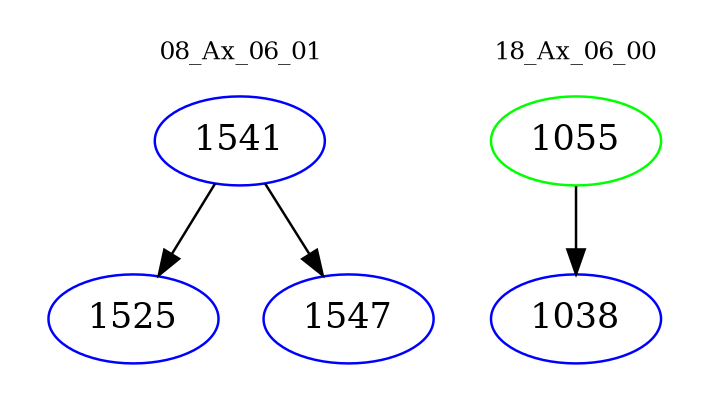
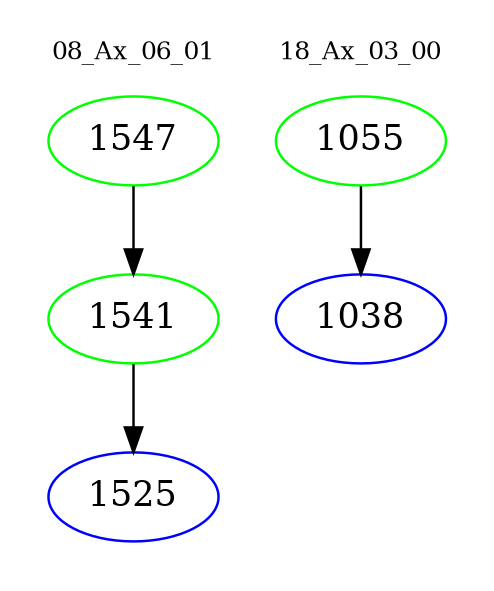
(576, 53) -> (361, 53)
(240, 141) -> (134, 319)
(287, 219) -> (134, 218)
(349, 319) -> (134, 141)
